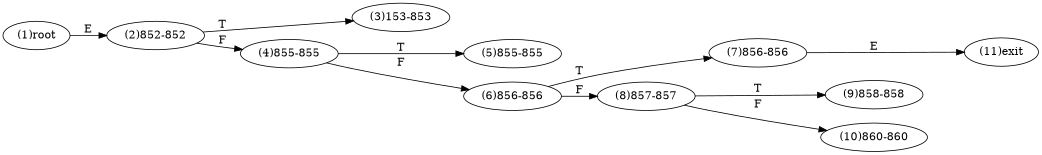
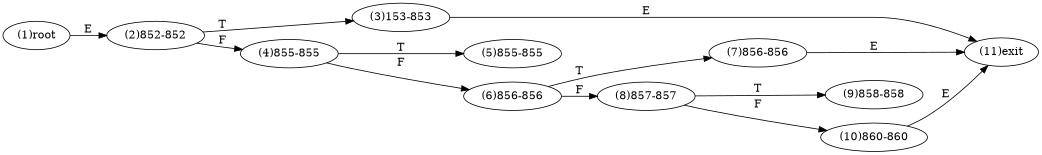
none -> (711, 17)
none -> (947, 102)
